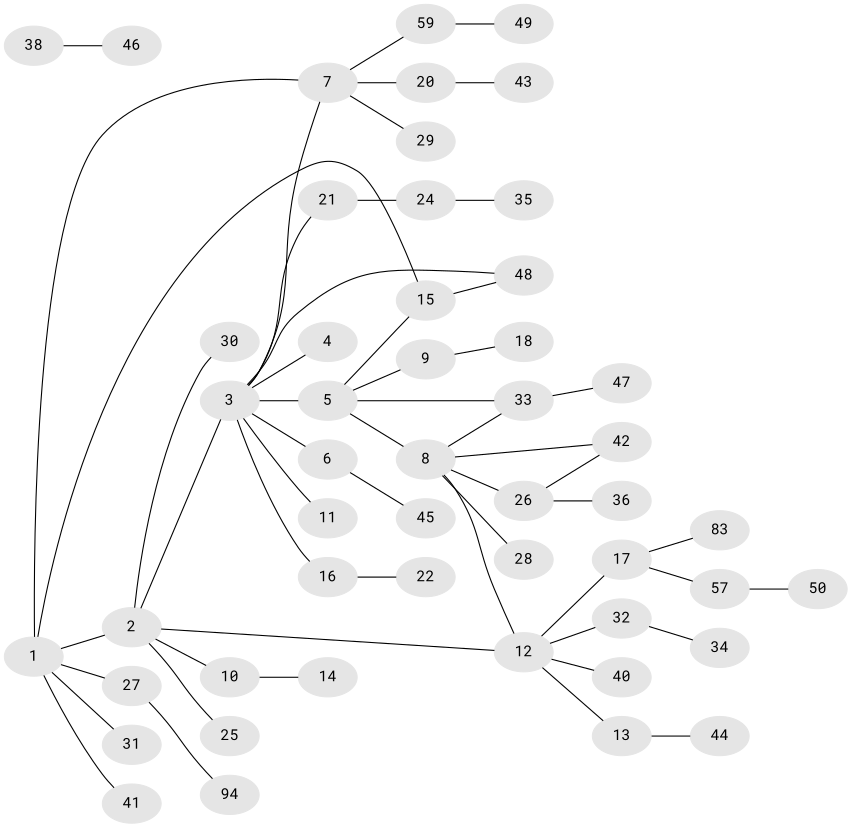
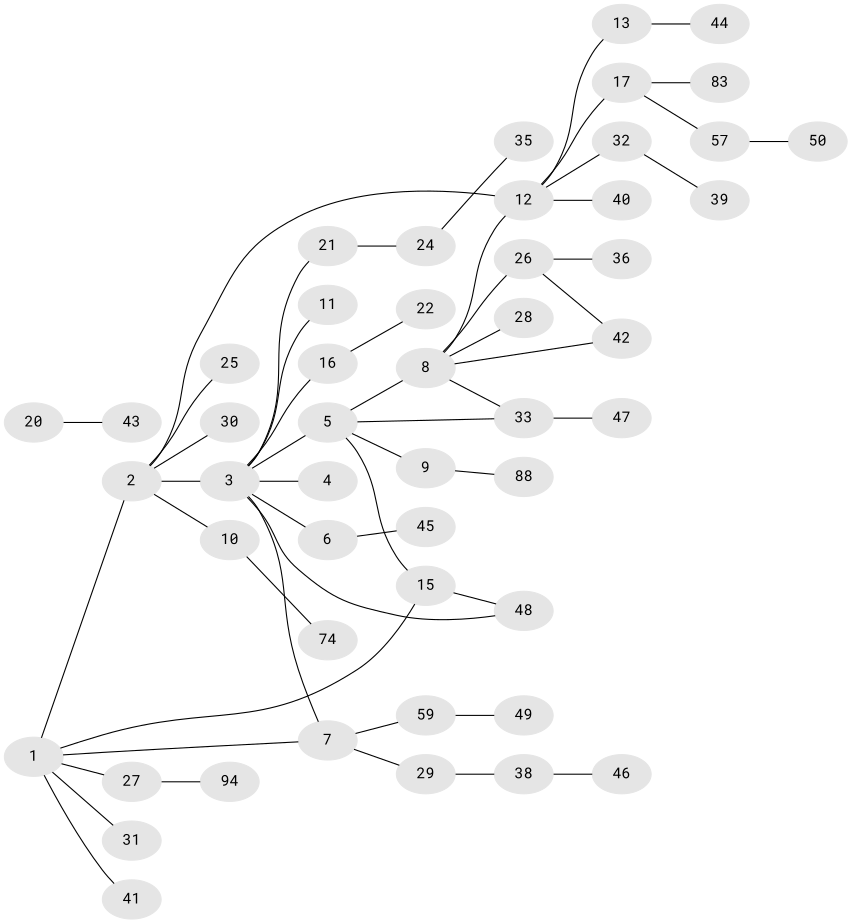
(377, 83) -> none
(524, 342) -> (524, 477)
(720, 648) -> (720, 200)
(328, 677) -> (328, 640)
none -> (475, 774)
